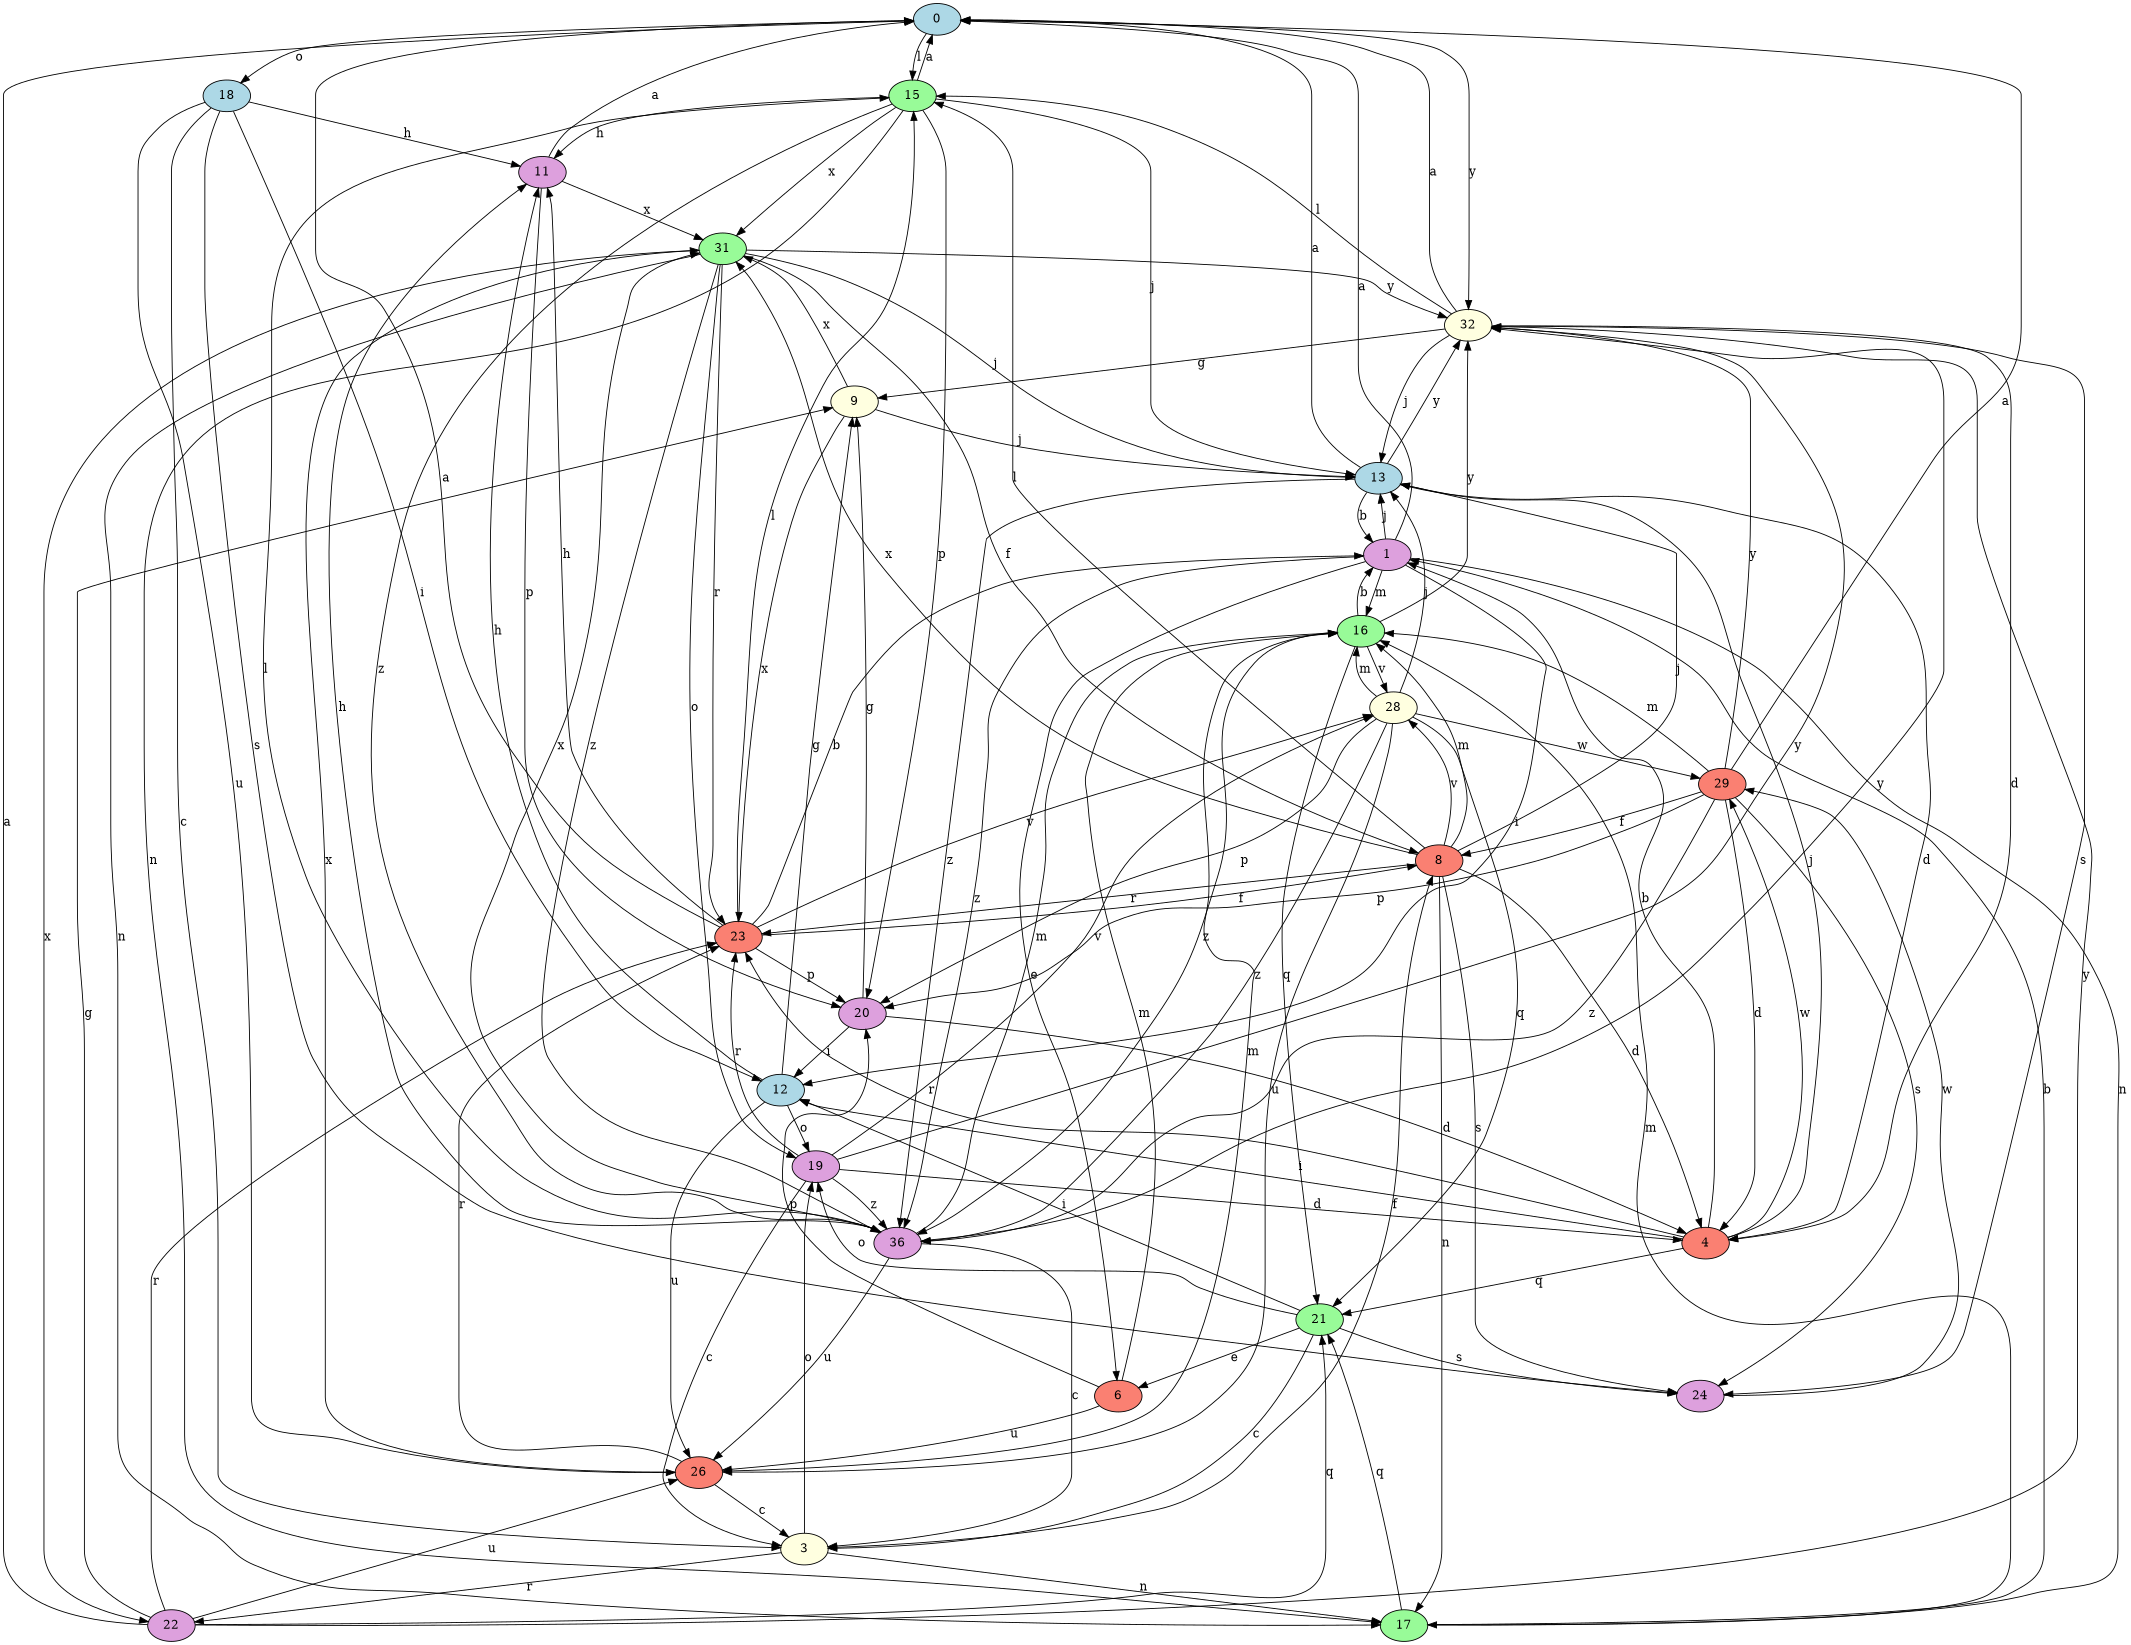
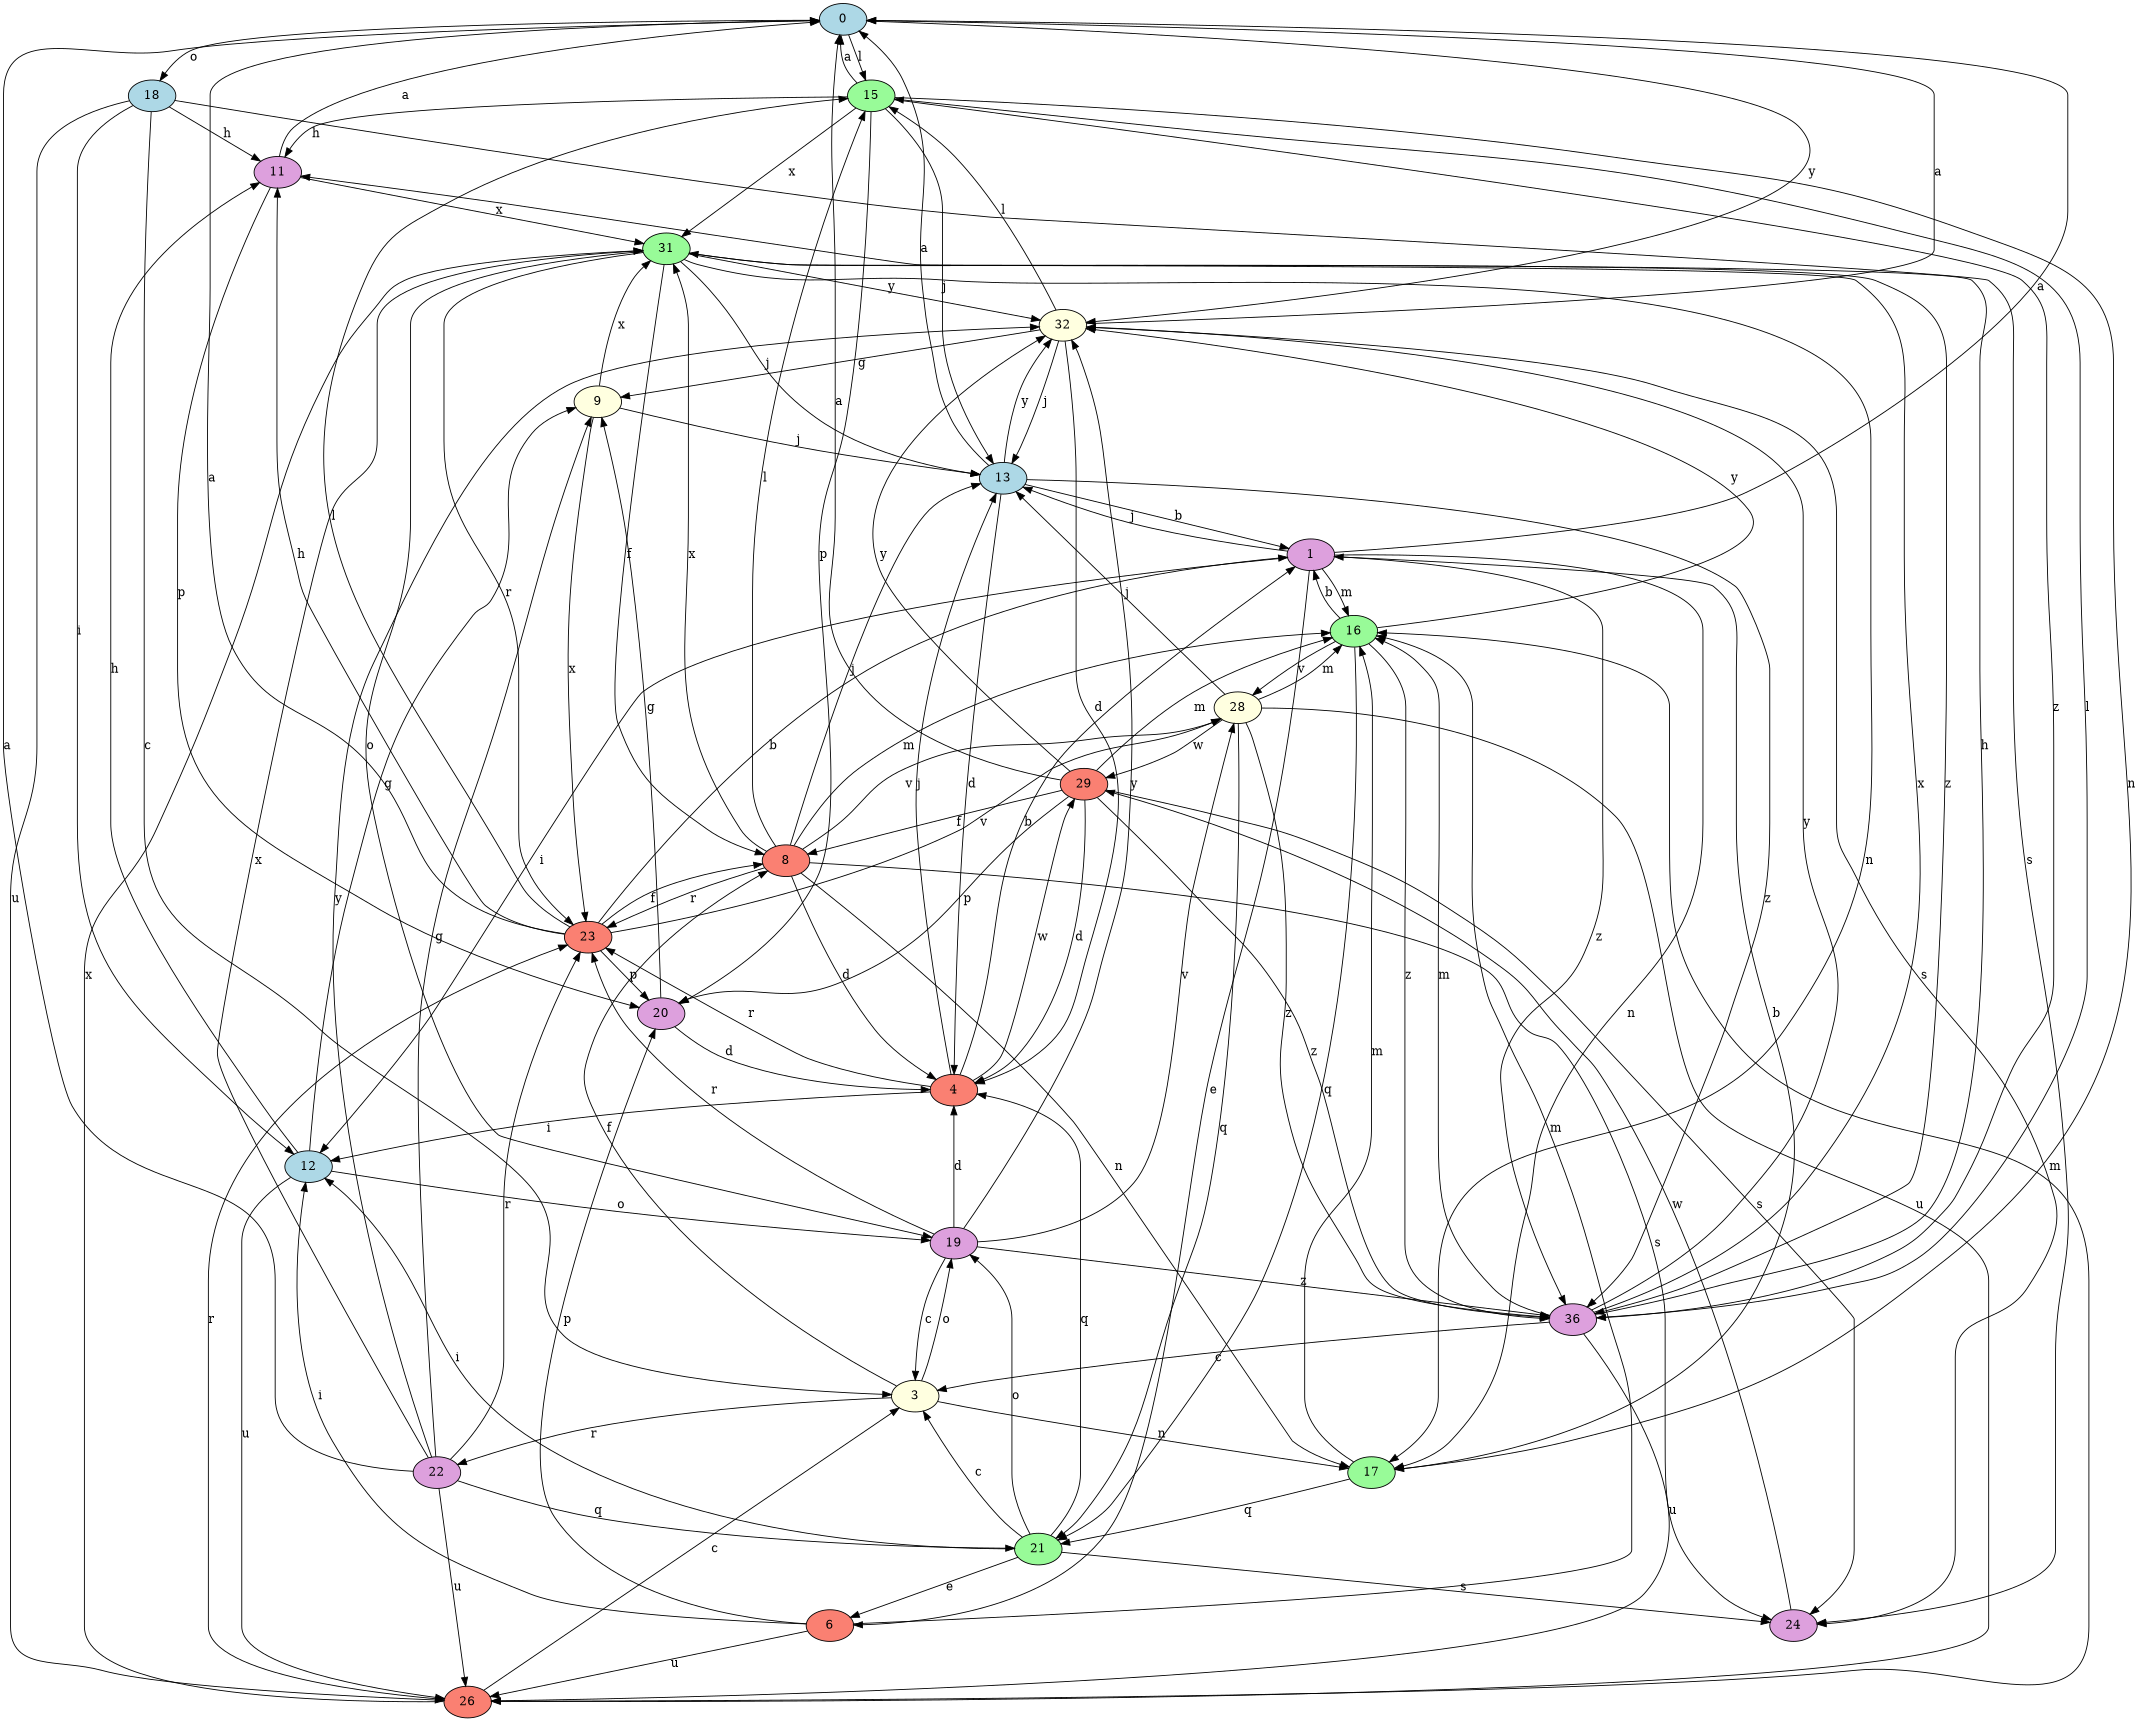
(44, 732) -> (270, 769)
(1147, 873) -> none
(827, 1047) -> (424, 1545)
(1517, 1281) -> (1080, 1291)
